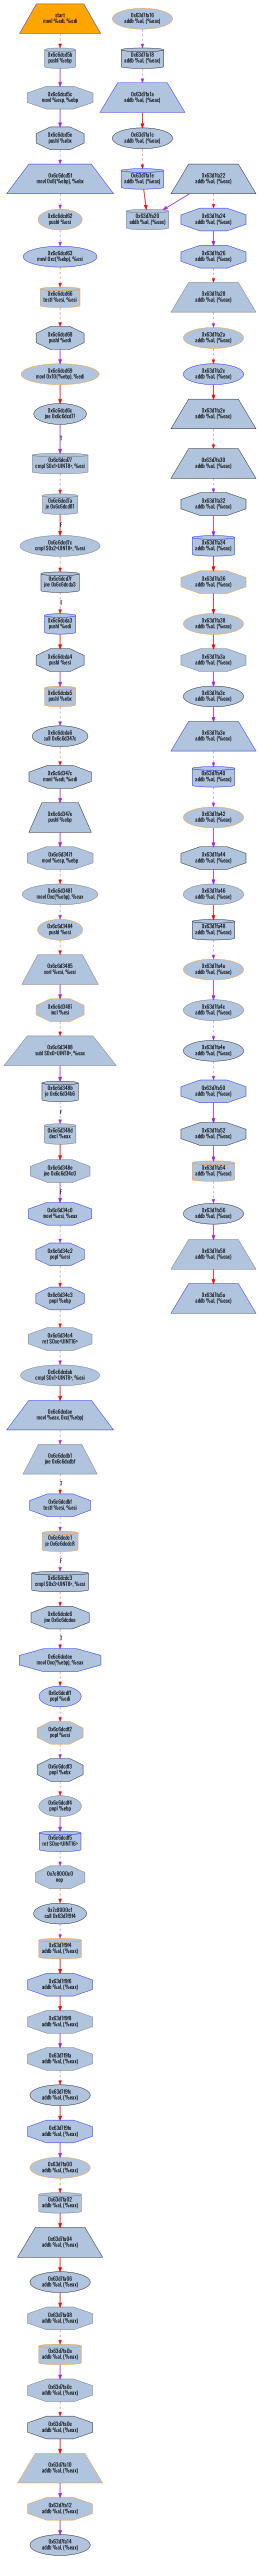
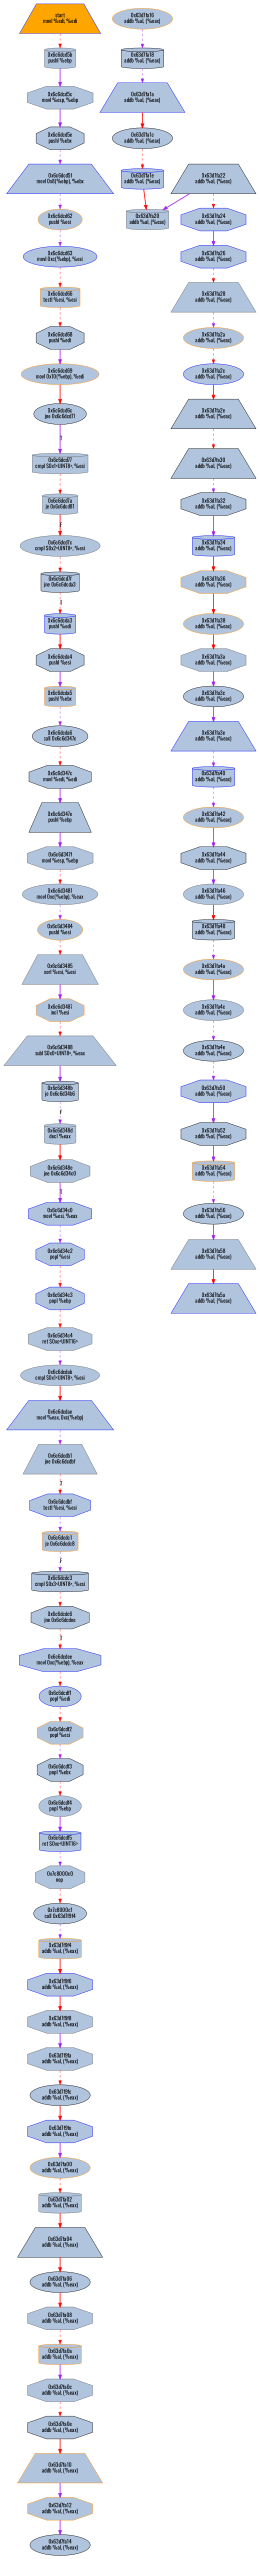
(61, 1192) -> (61, 1192)
